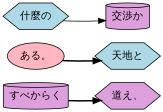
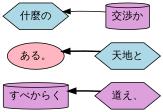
(81, 21) -> (88, 11)
(78, 61) -> (85, 51)
(81, 101) -> (88, 91)
